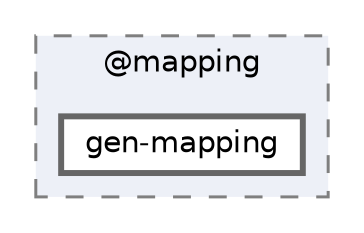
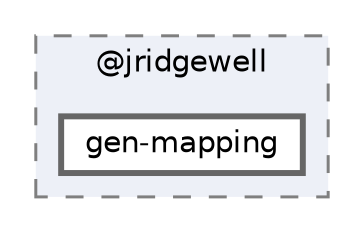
(182, 64) -> (182, 64)
